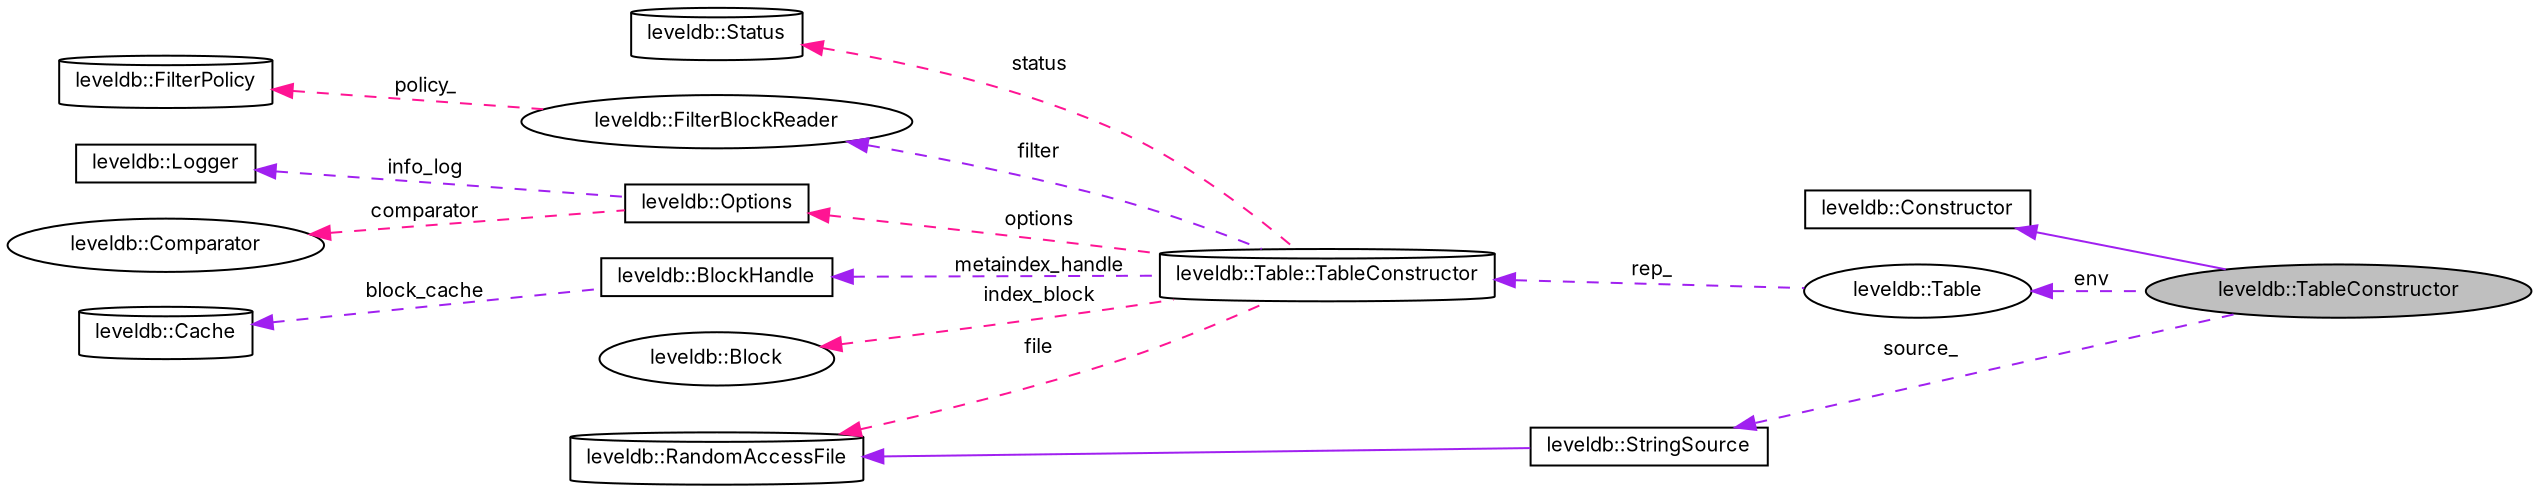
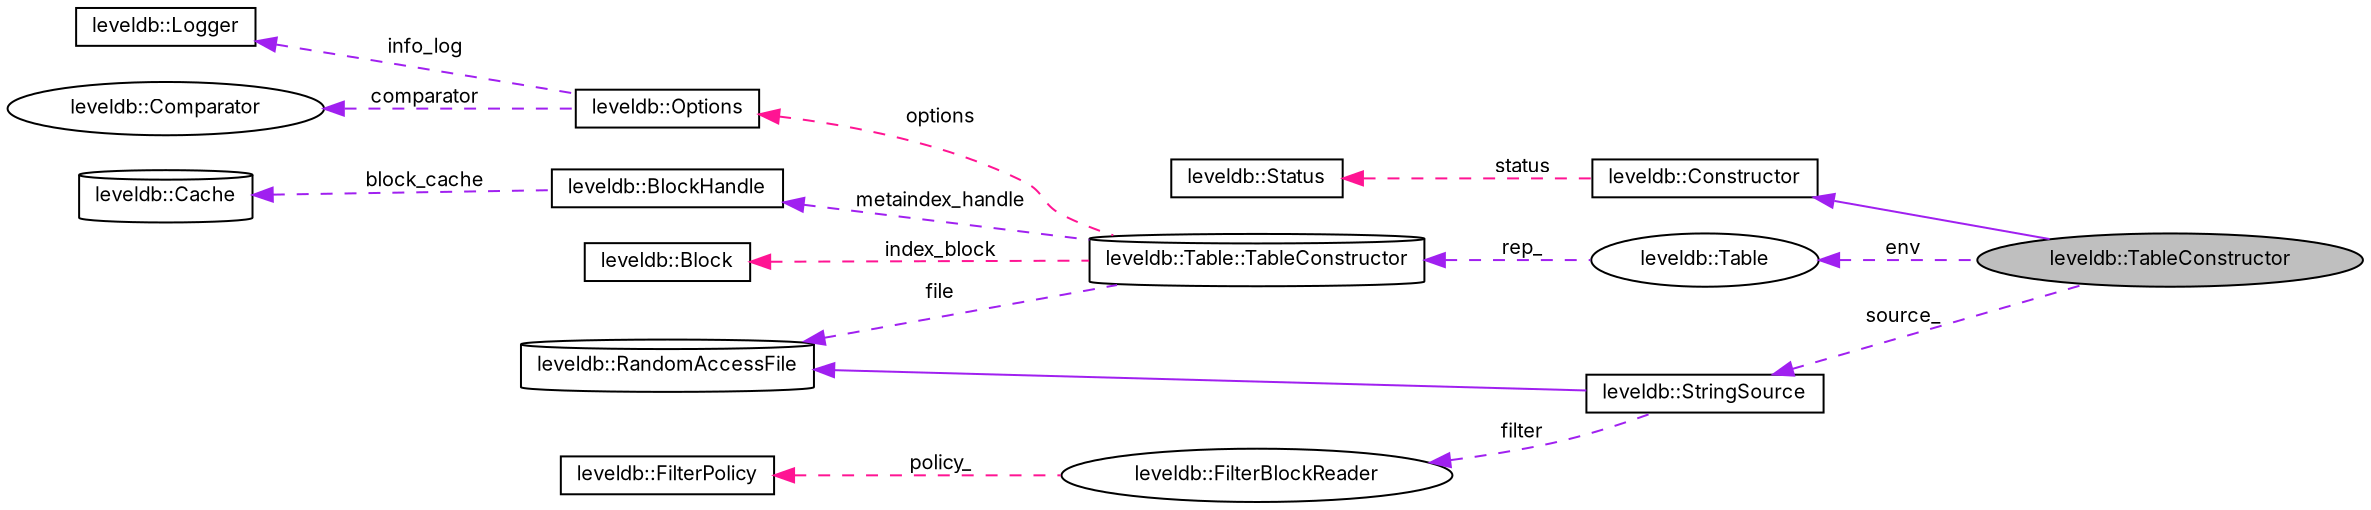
(717, 34) -> (1257, 178)
(166, 82) -> (667, 475)
(1075, 113) -> (1478, 178)
(1068, 187) -> (1554, 443)
(477, 222) -> (460, 109)
(717, 359) -> (667, 262)
(1068, 376) -> (971, 311)
